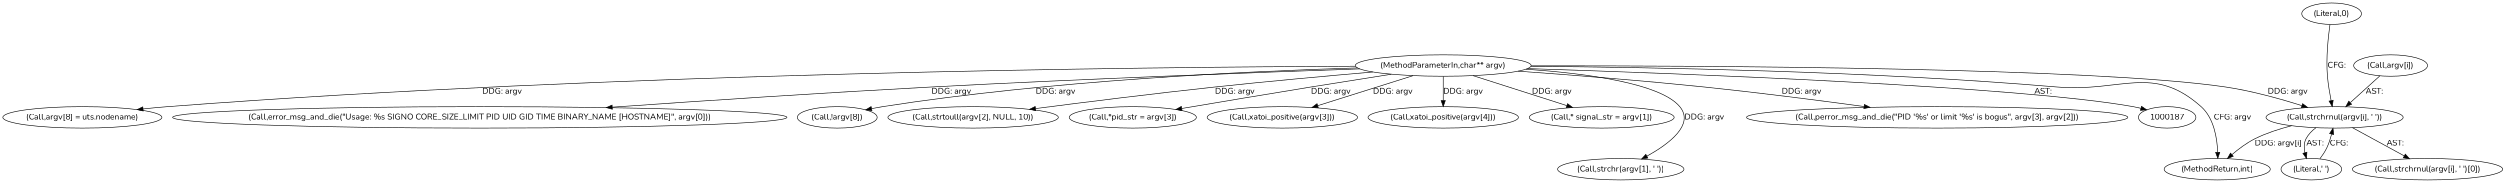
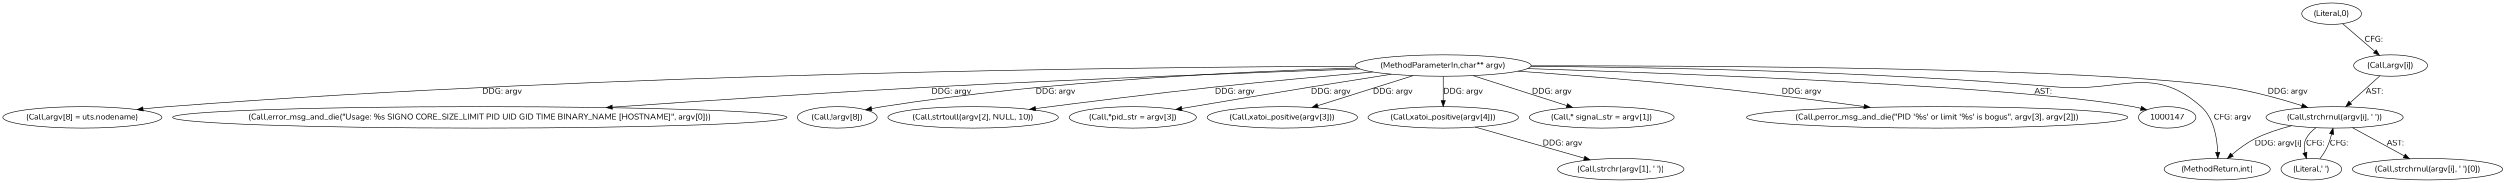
(2327, 63) -> (2359, 38)
(1639, 86) -> (1530, 143)
(2167, 117) -> (2167, 117)
(2316, 143) -> (2316, 143)
